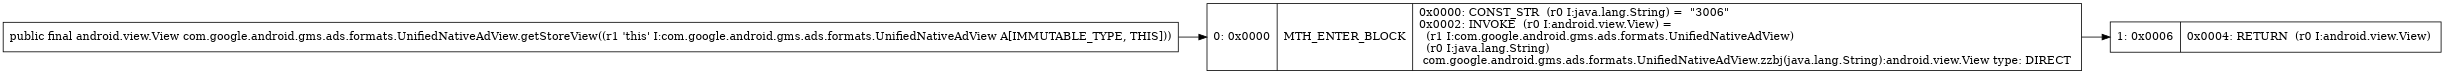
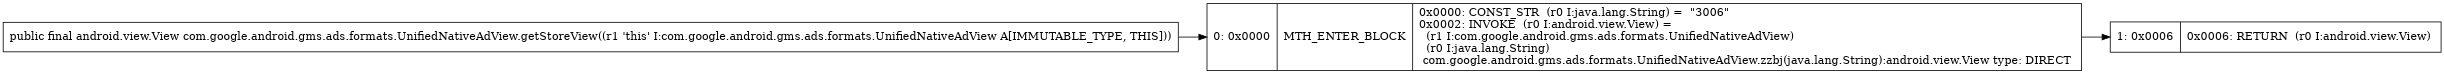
(2311, 37) -> (2311, 37)
